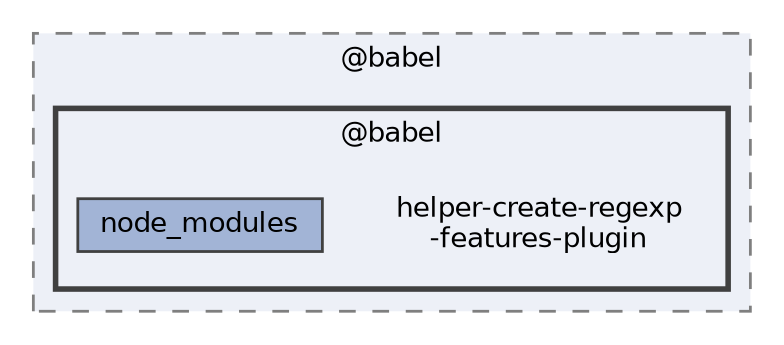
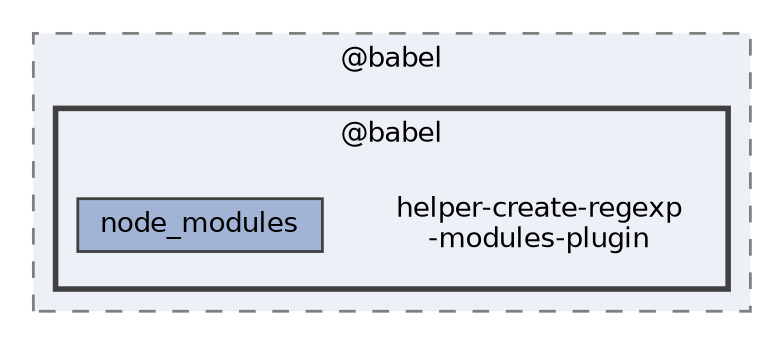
(539, 225) -> (539, 225)
